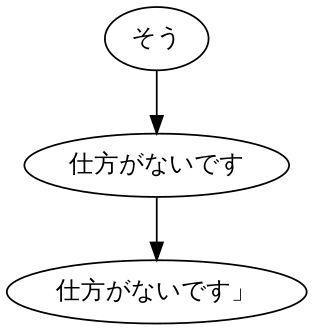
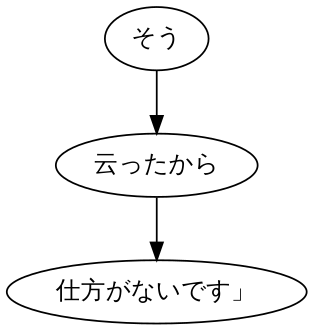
(157, 165) -> (157, 165)
